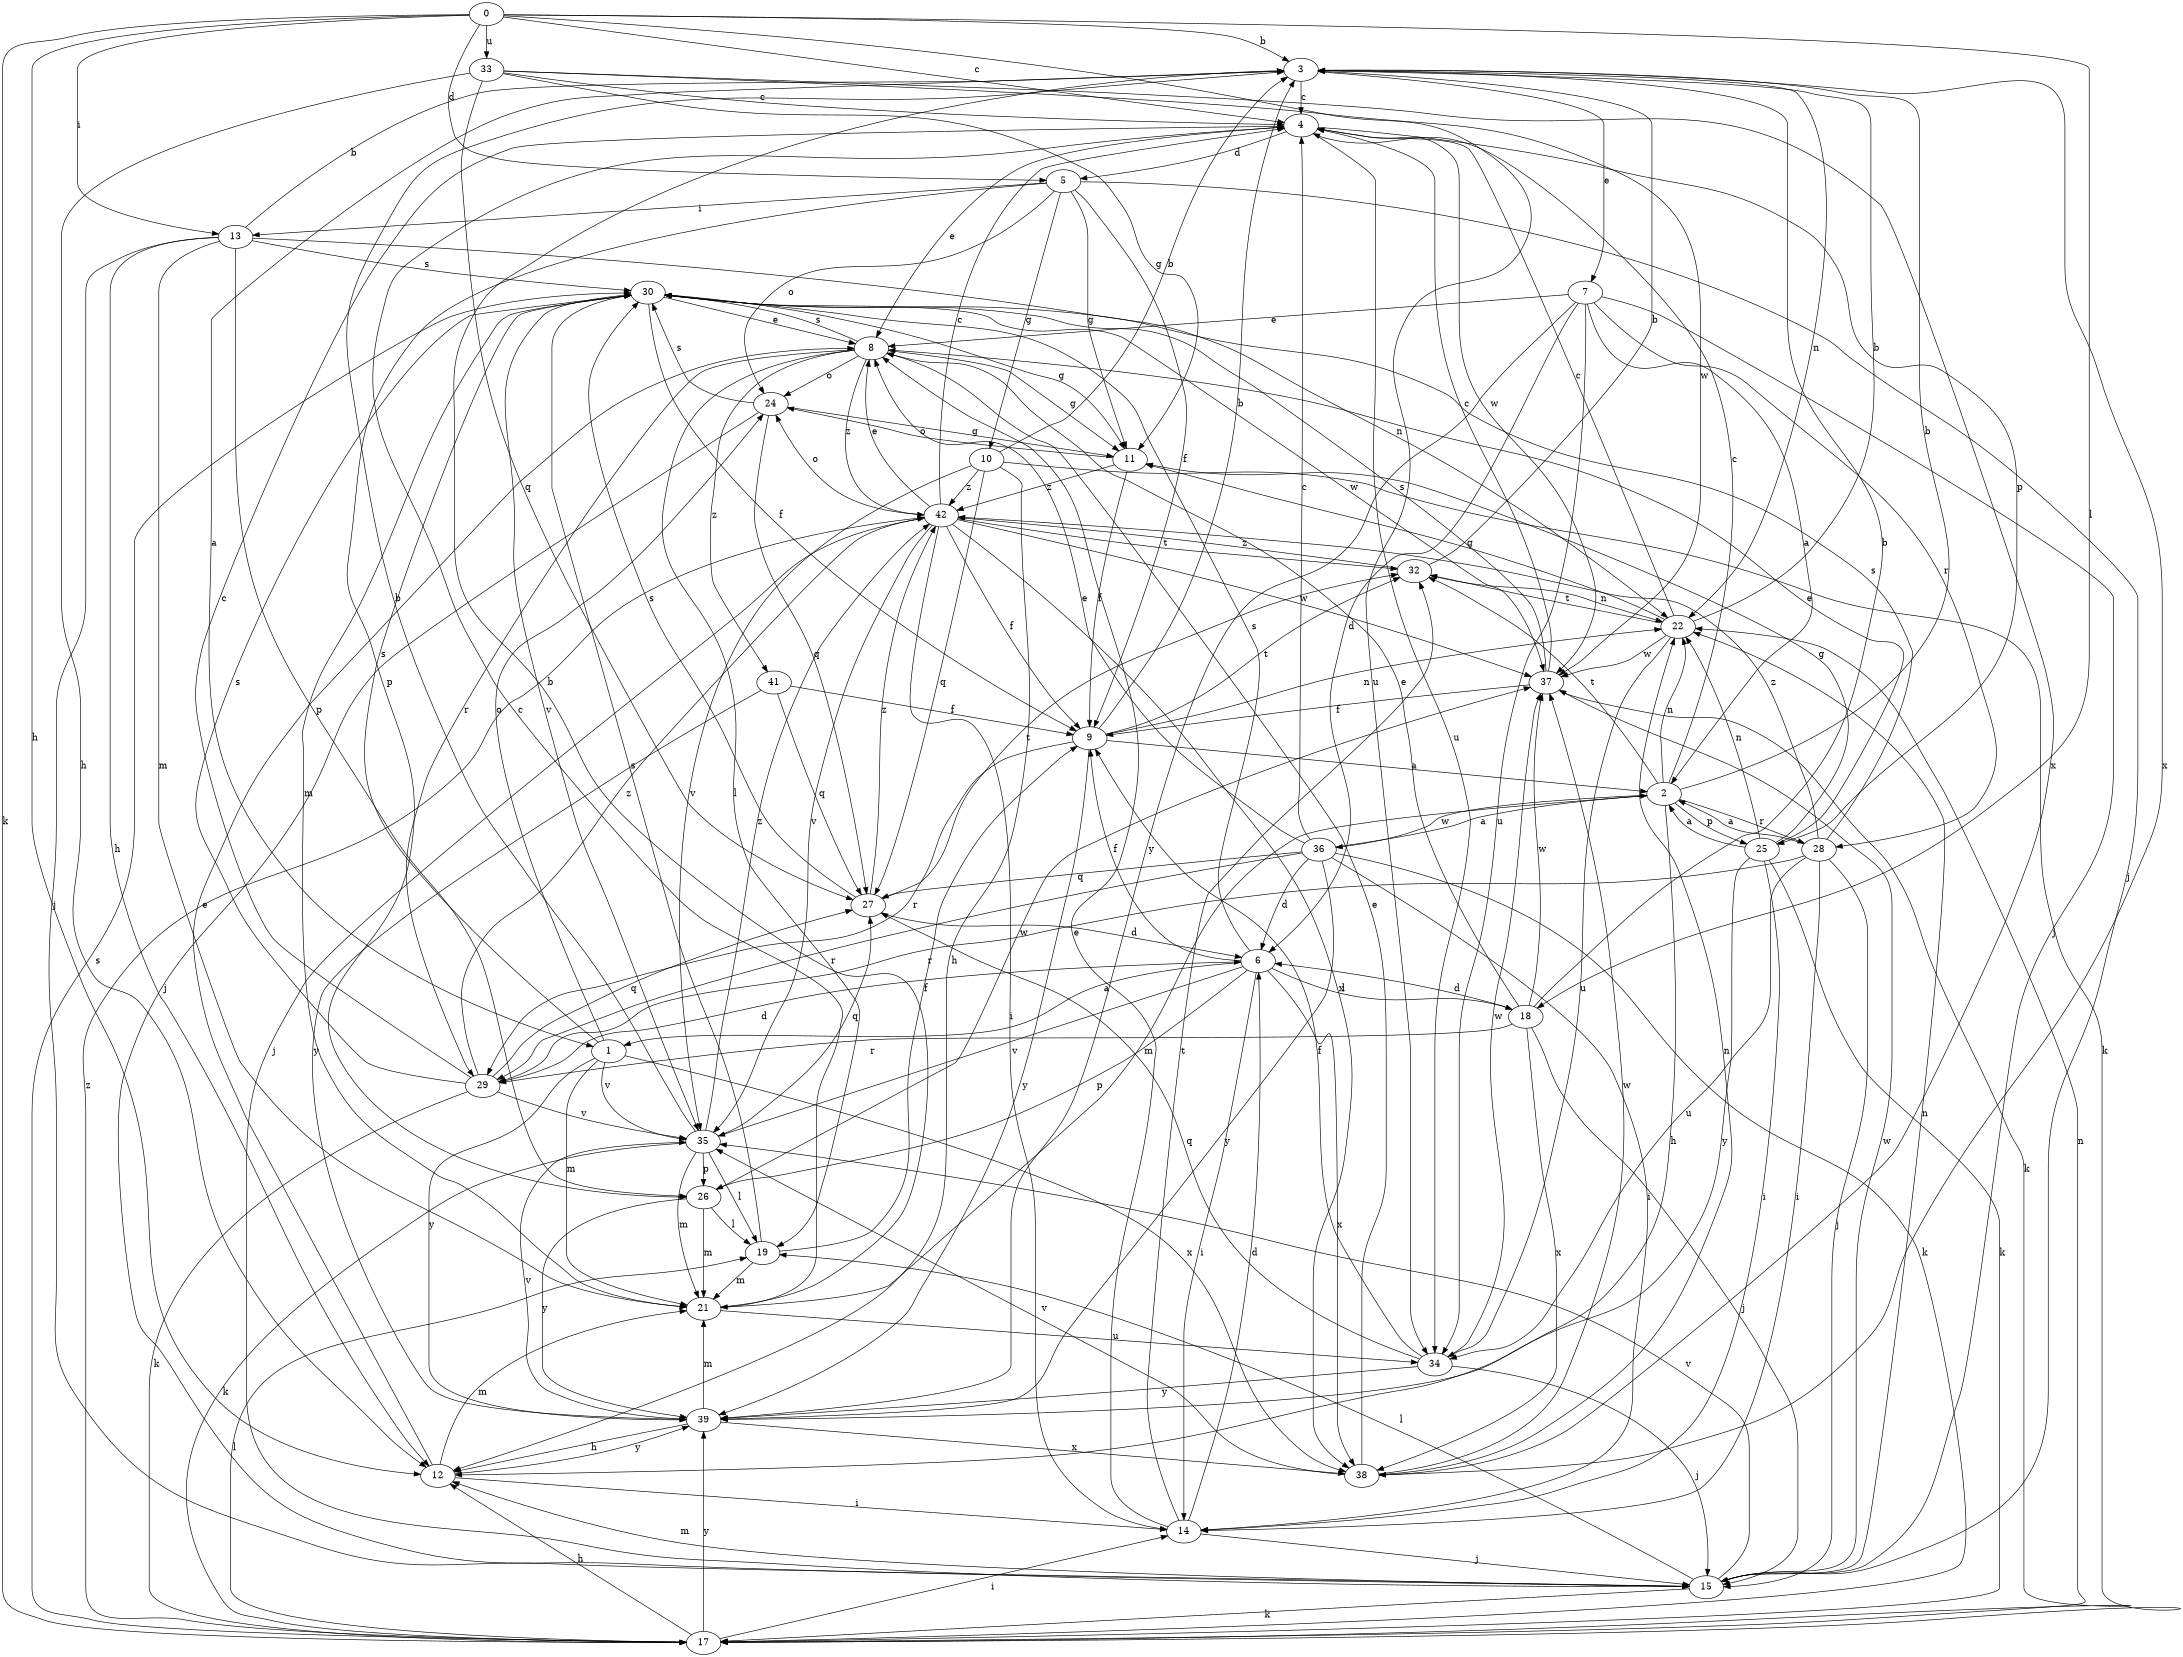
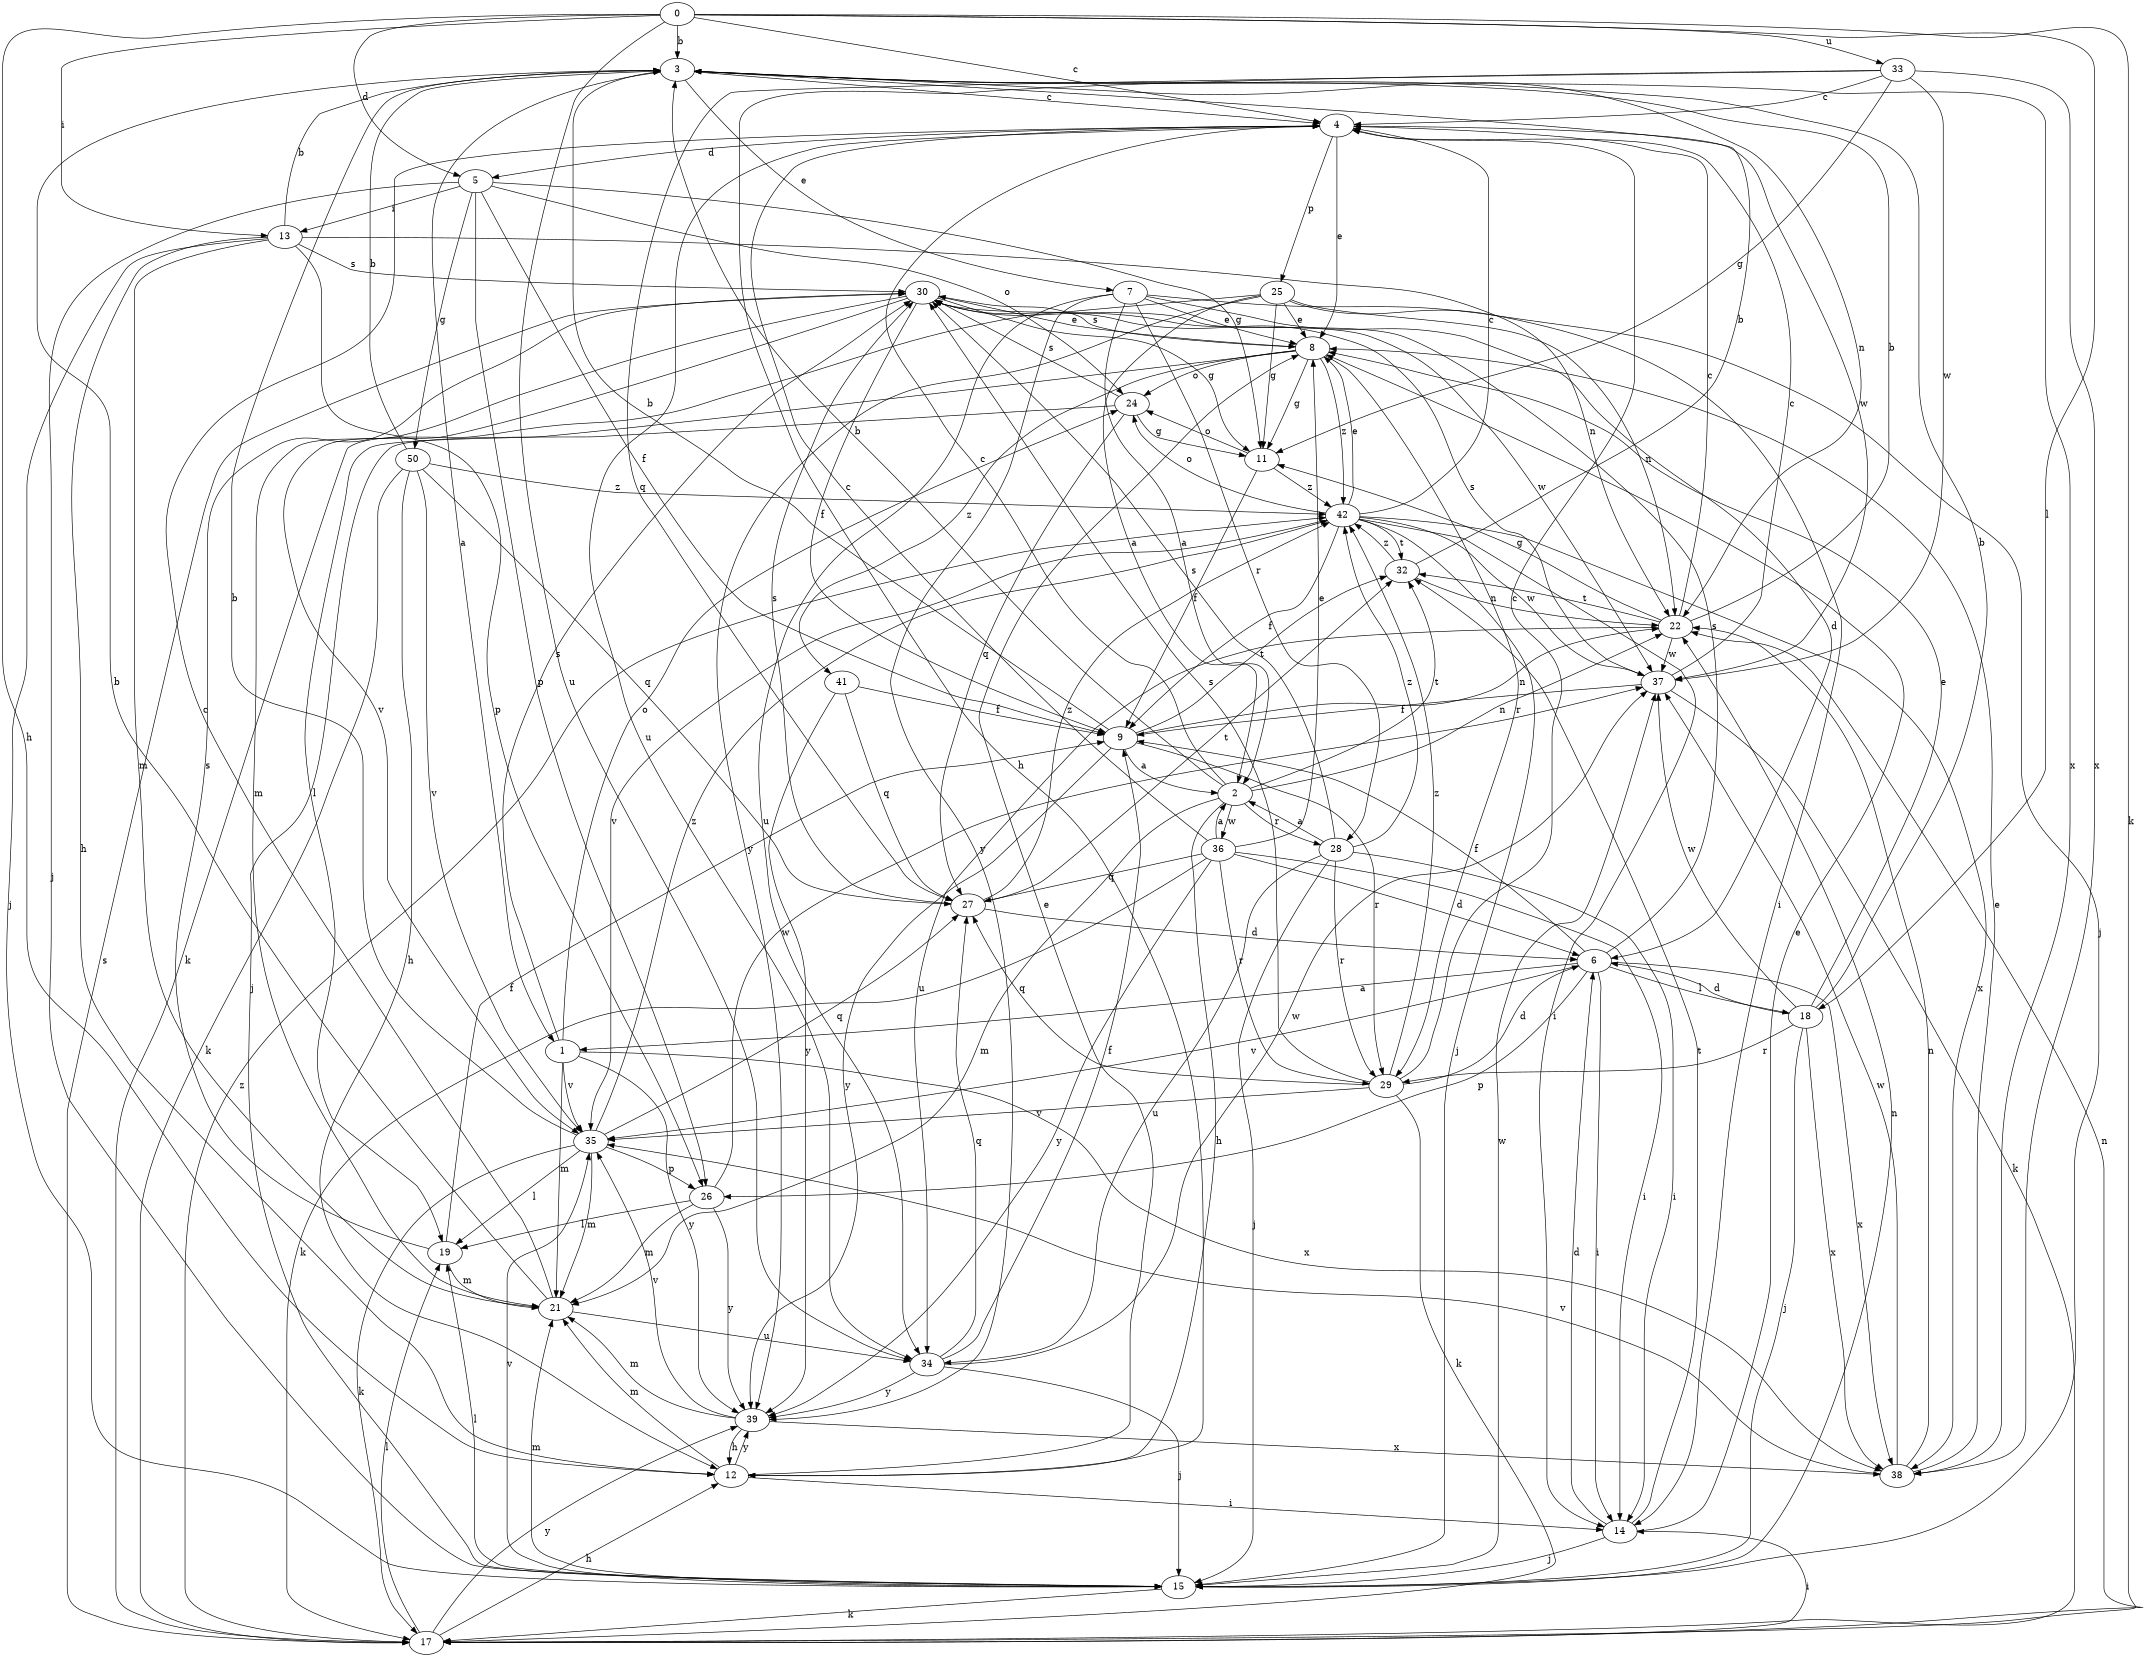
(987, 460) -> (413, 460)
(1706, 826) -> none
(1069, 1571) -> (585, 1567)
